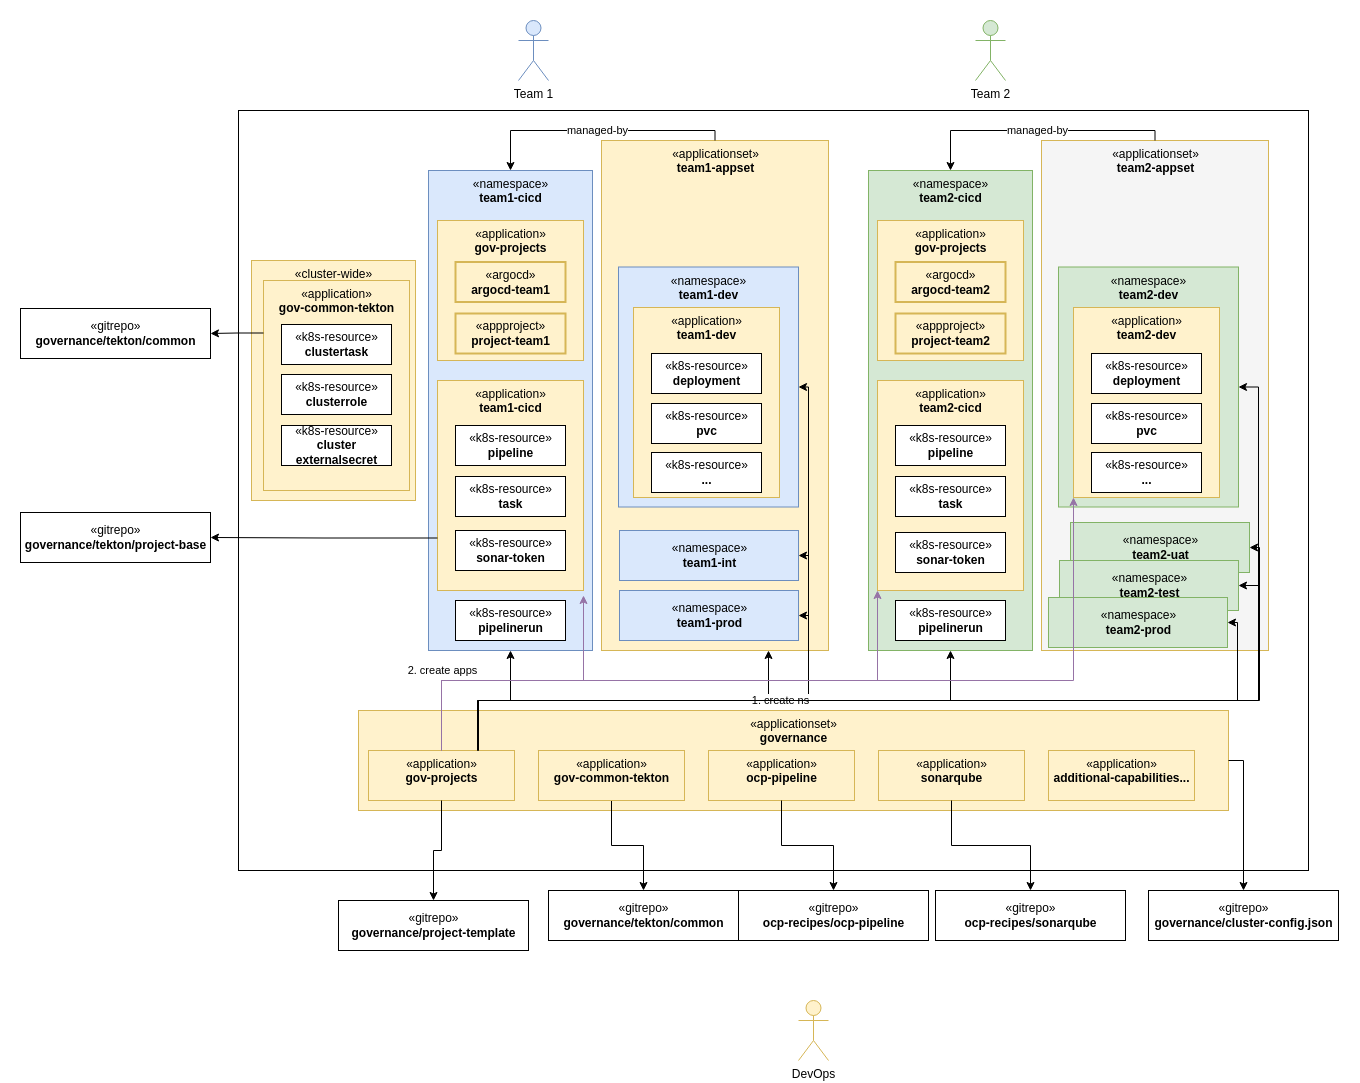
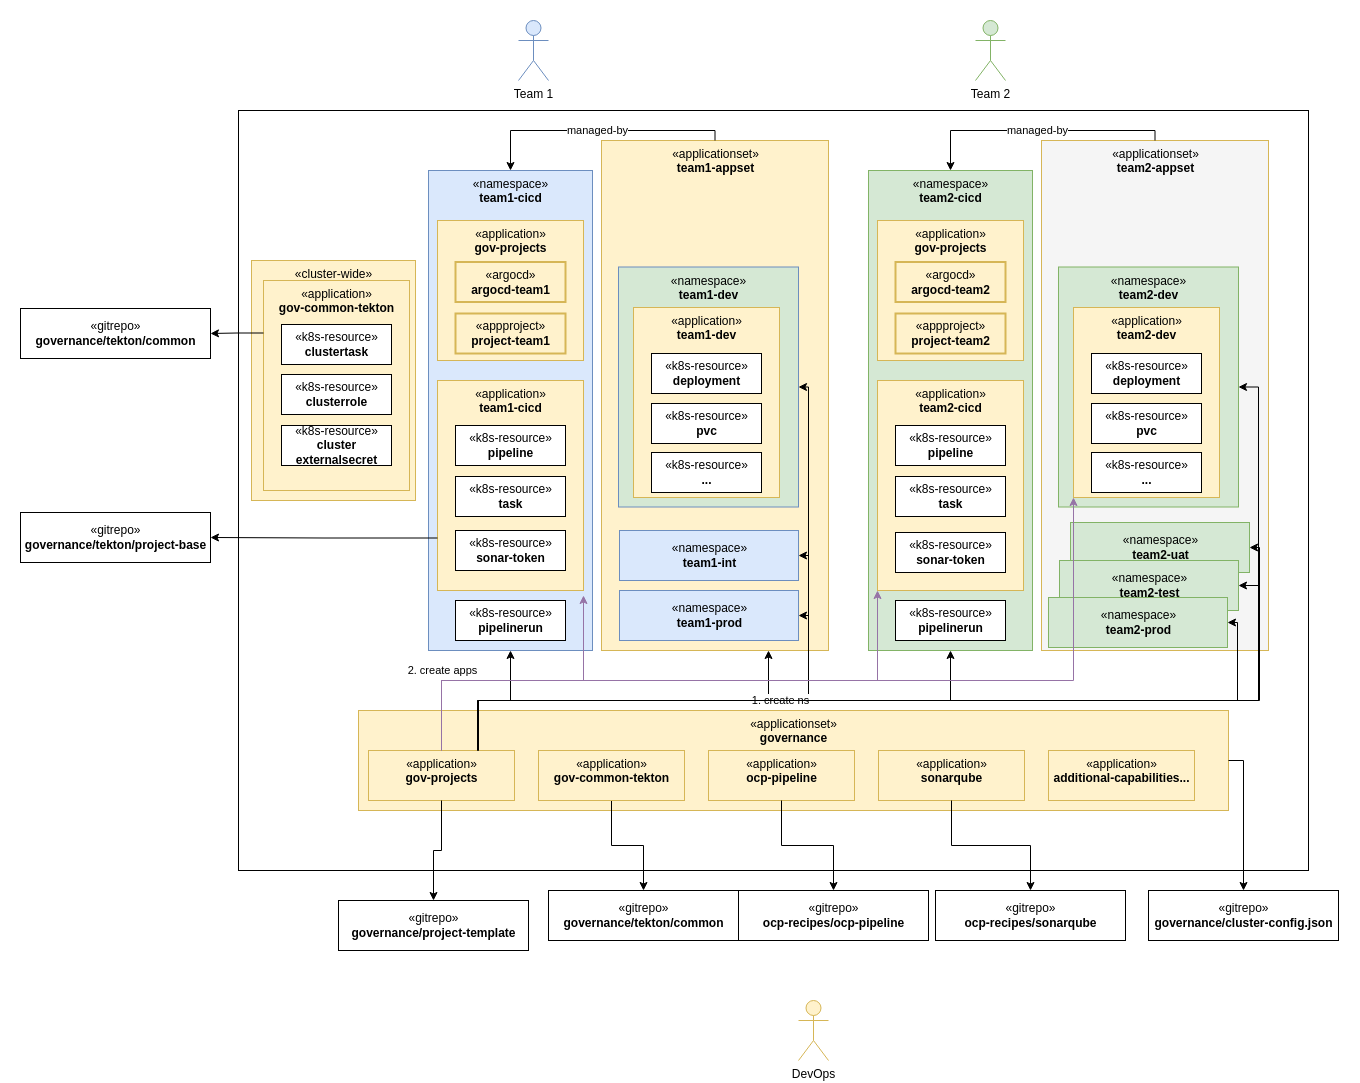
(709, 289) -> (709, 289)
